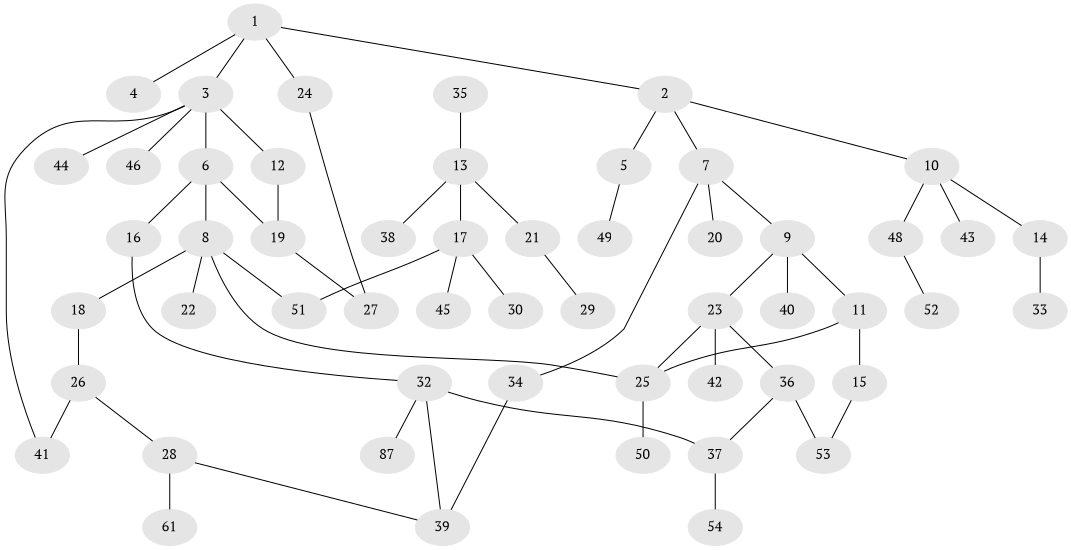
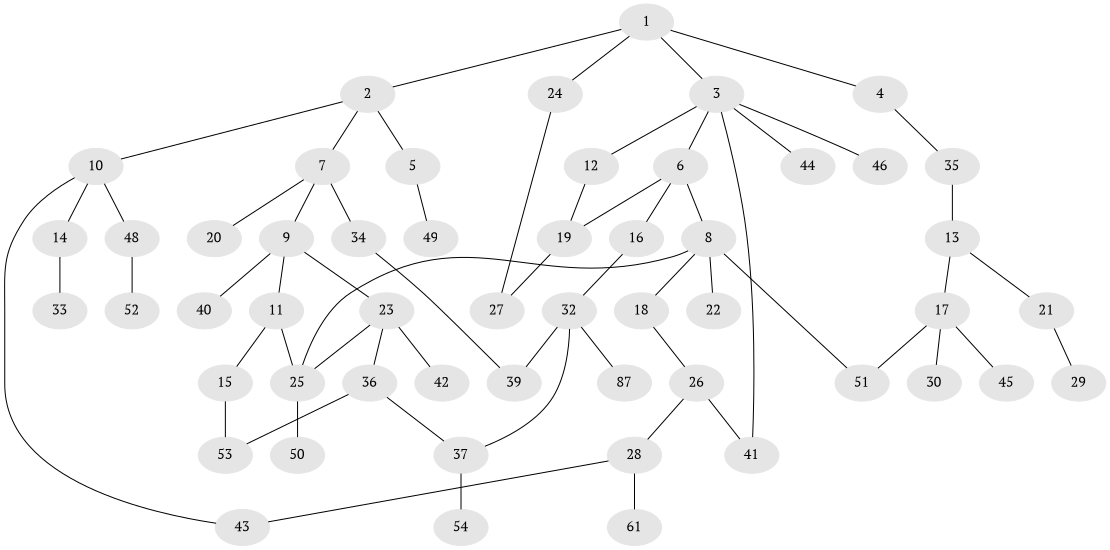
none -> (916, 130)
(388, 239) -> none
(306, 491) -> (438, 491)
